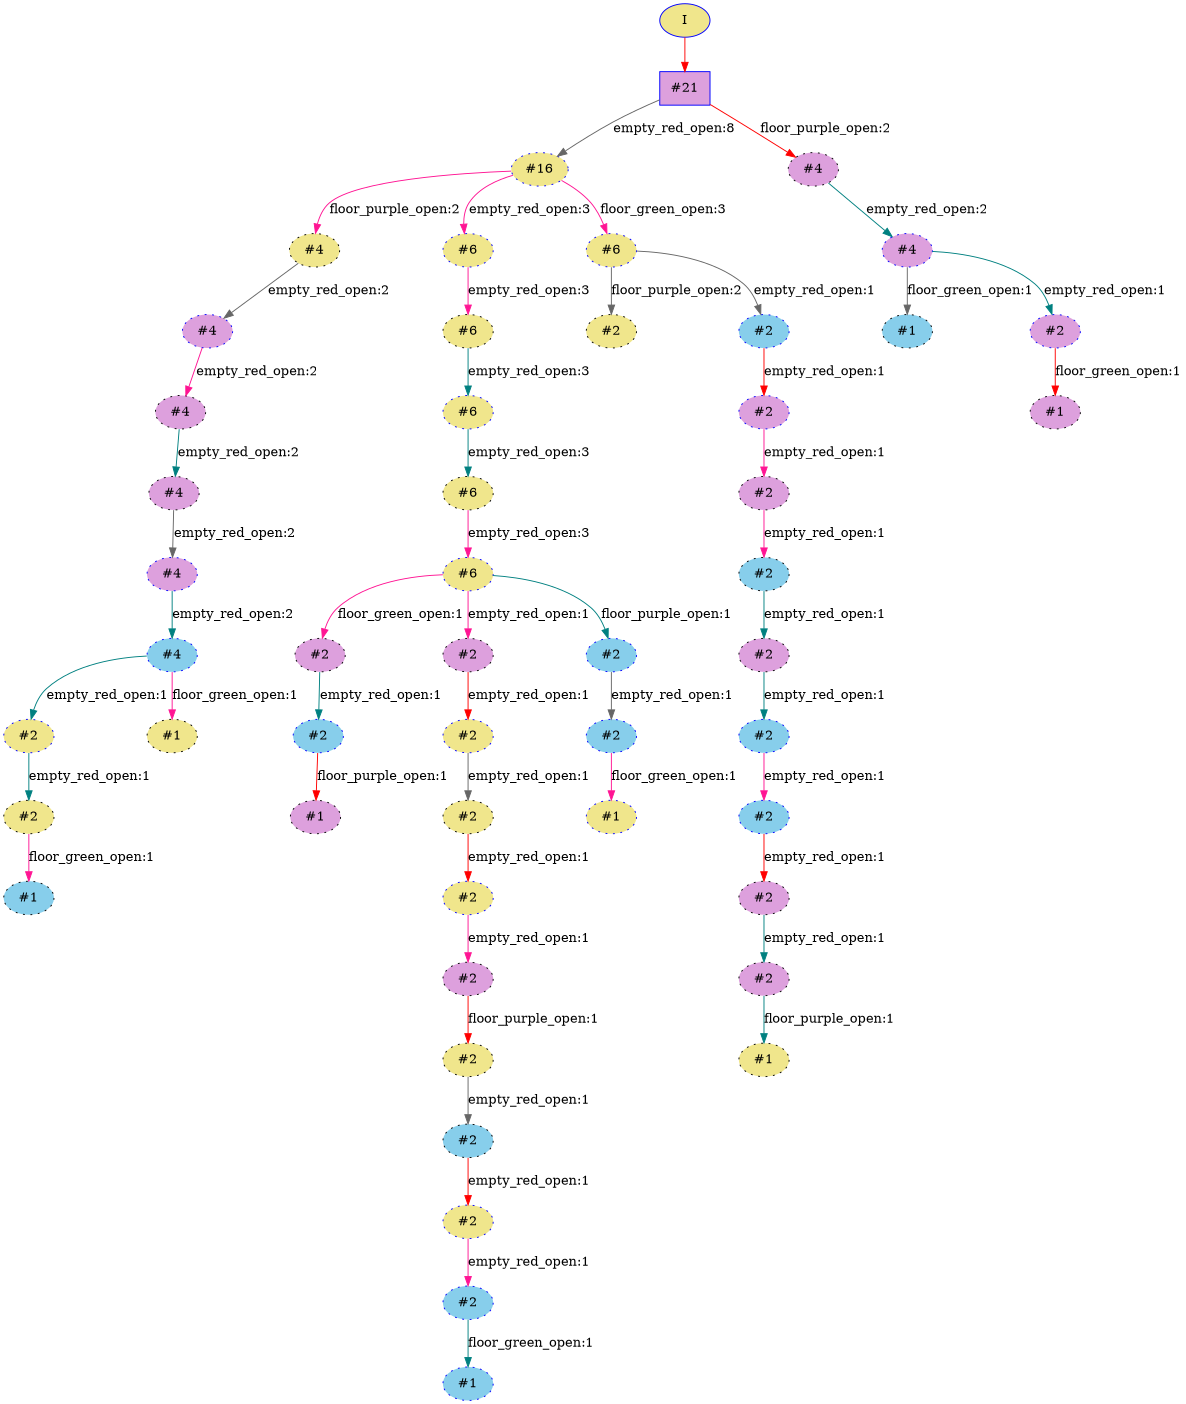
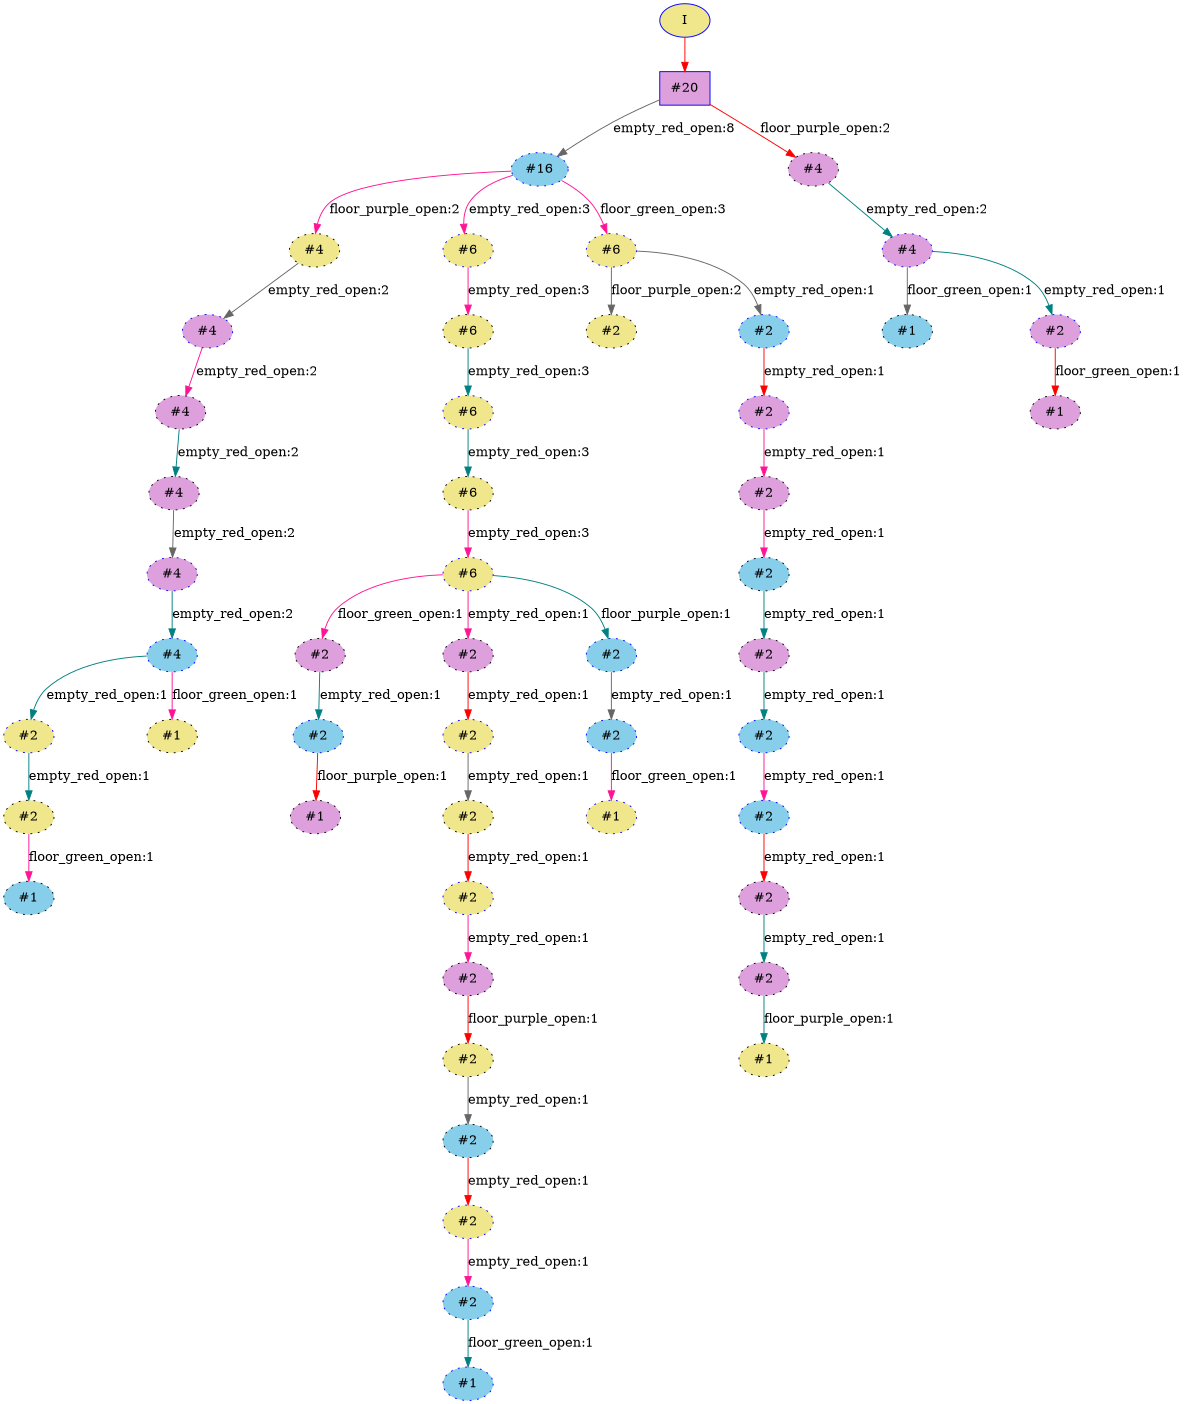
(685, 88) -> (685, 88)
(540, 169) -> (540, 169)
